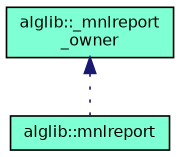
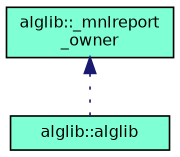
(90, 133) -> (90, 133)
